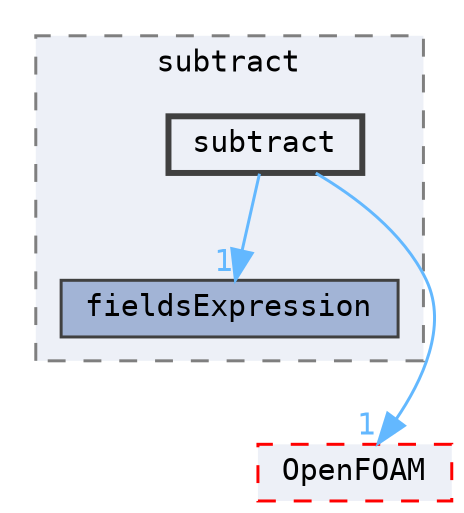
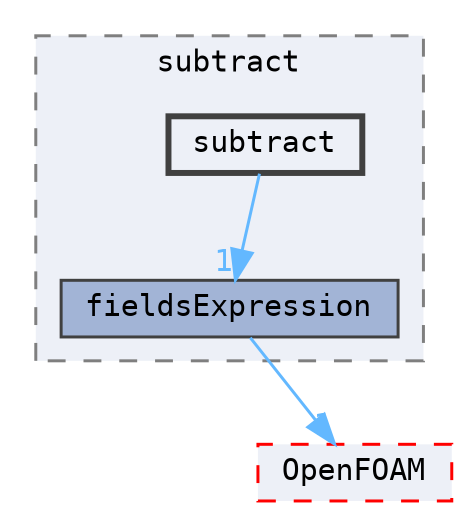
(404, 245) -> (283, 379)
